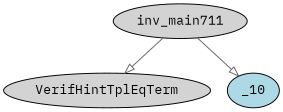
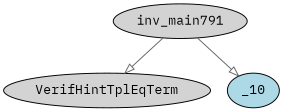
(180, 21) -> (180, 21)
